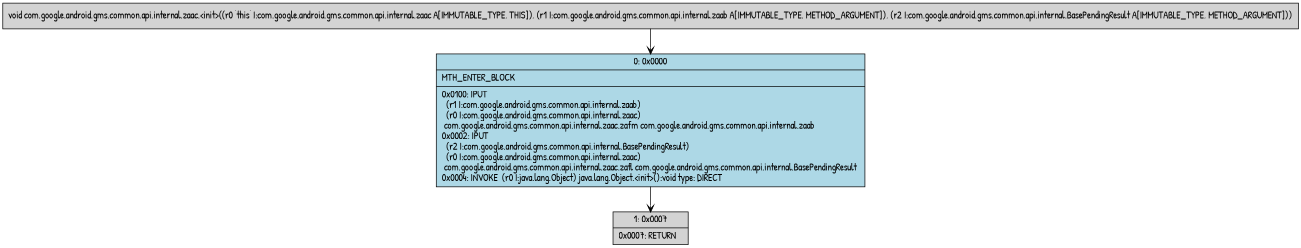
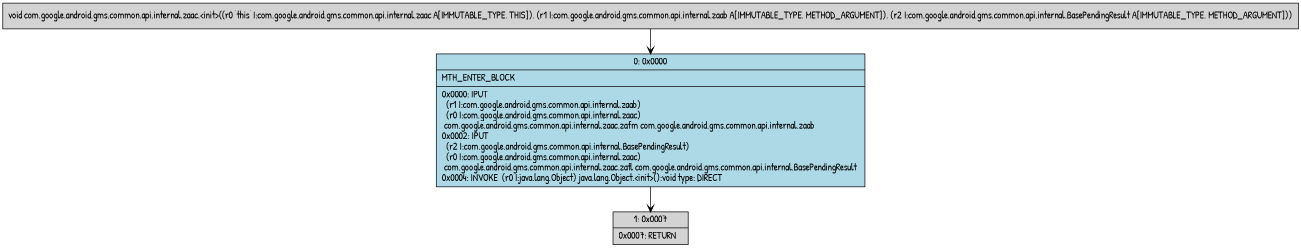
(467, 95) -> (467, 95)
